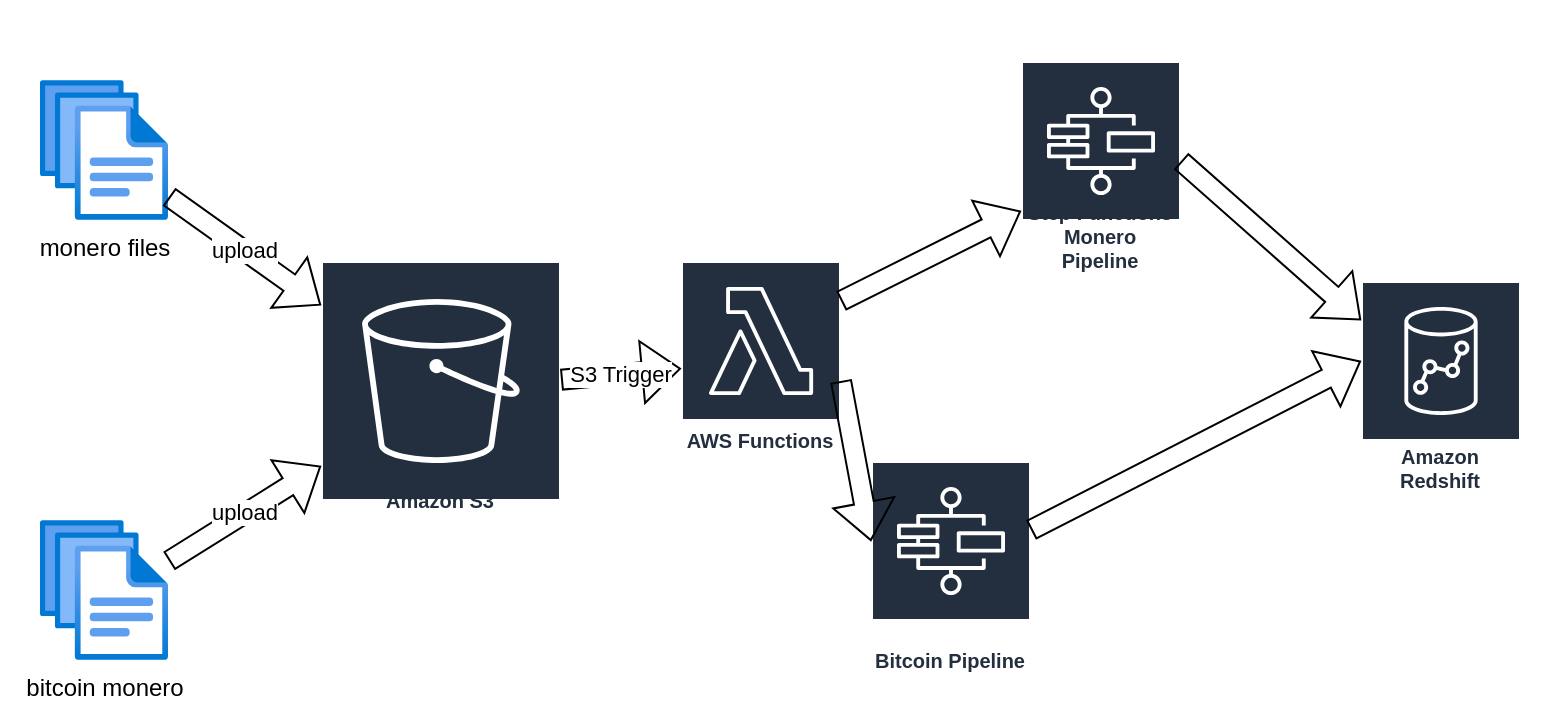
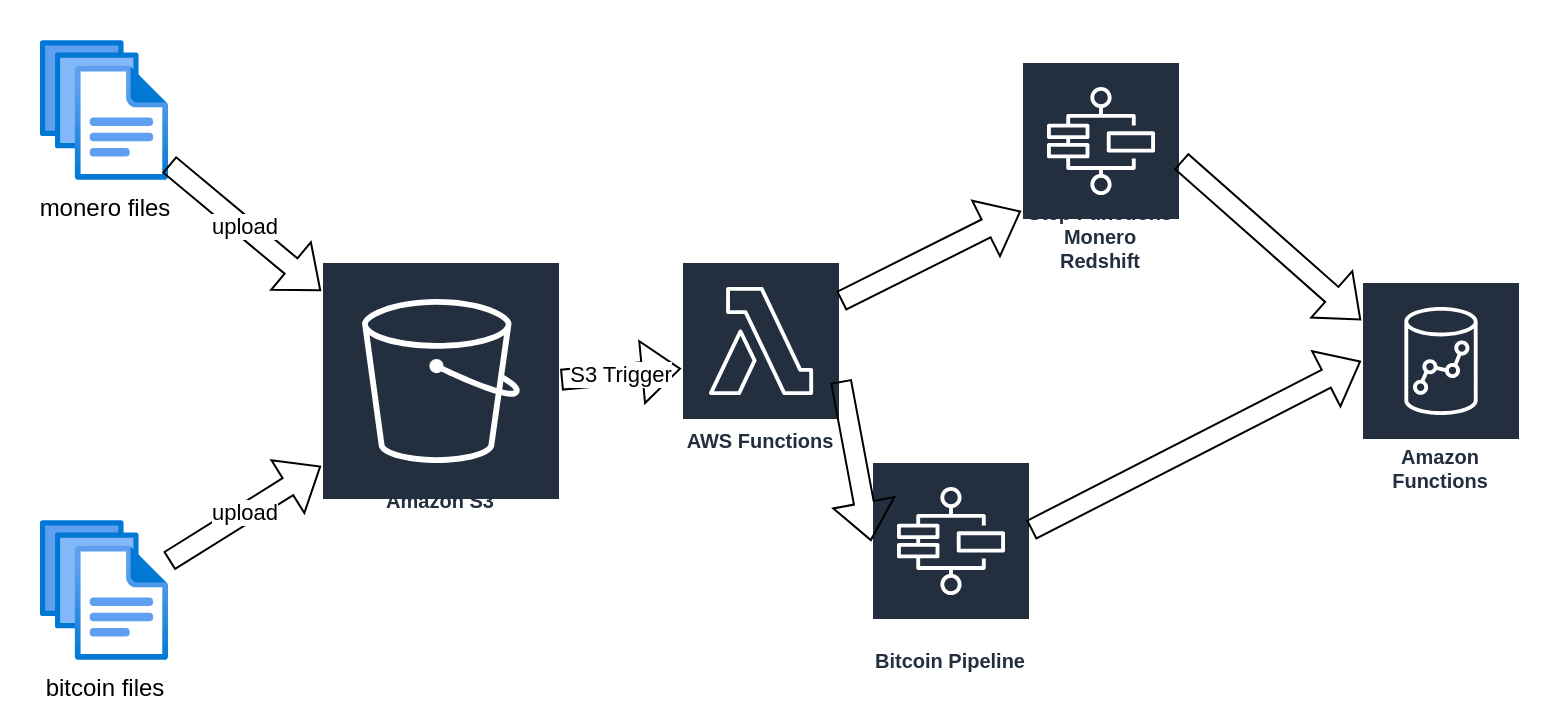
(105, 151) -> (105, 111)
(1101, 249) -> (1101, 237)
(1441, 469) -> (1441, 469)
(106, 689) -> (106, 689)
